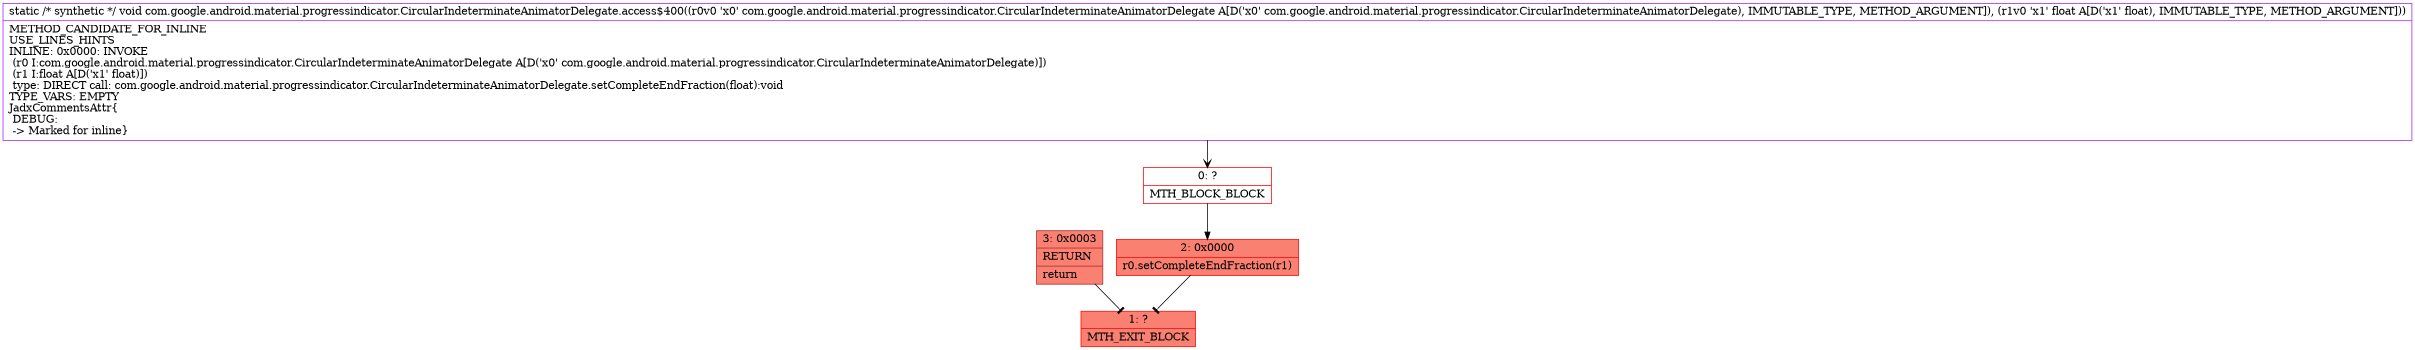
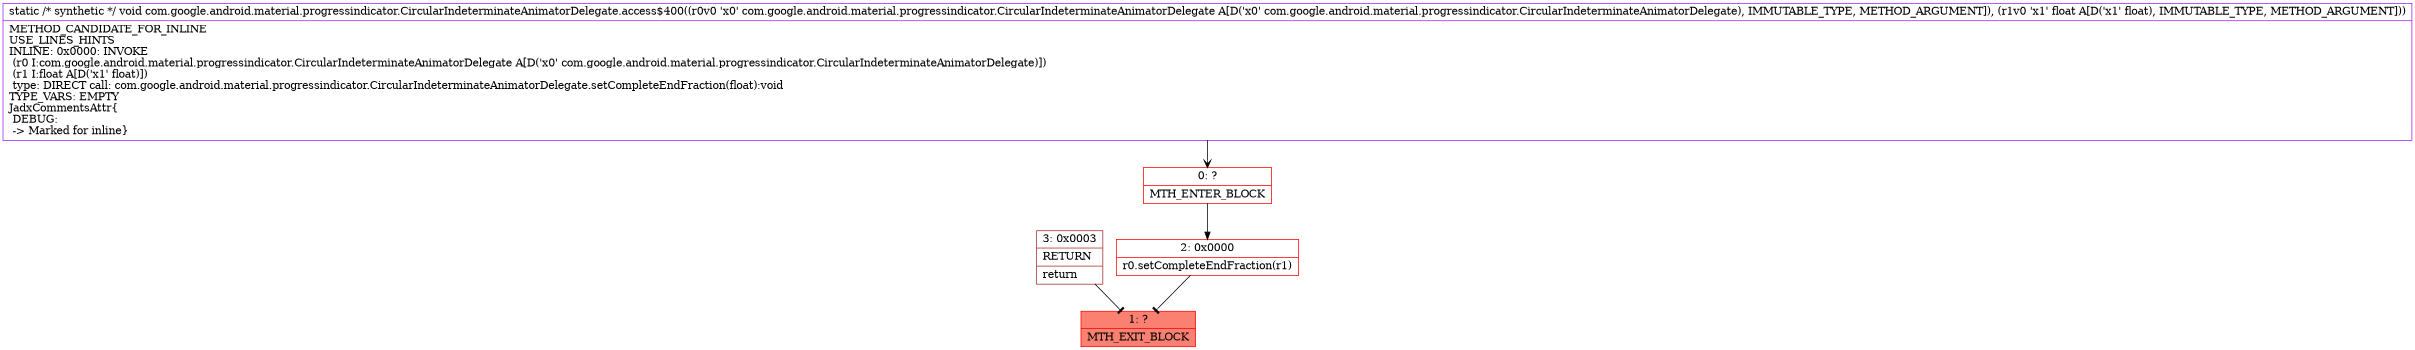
(1207, 194) -> (1207, 194)
(1070, 257) -> (1070, 257)
(1207, 257) -> (1207, 257)
